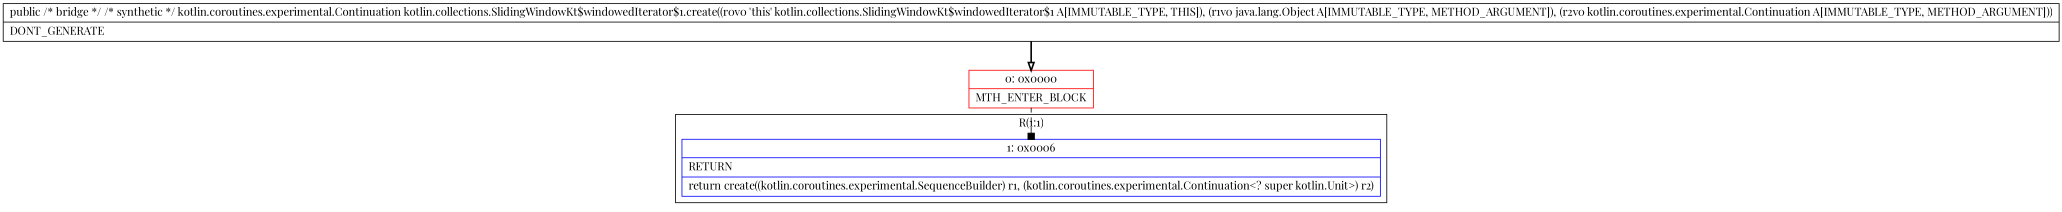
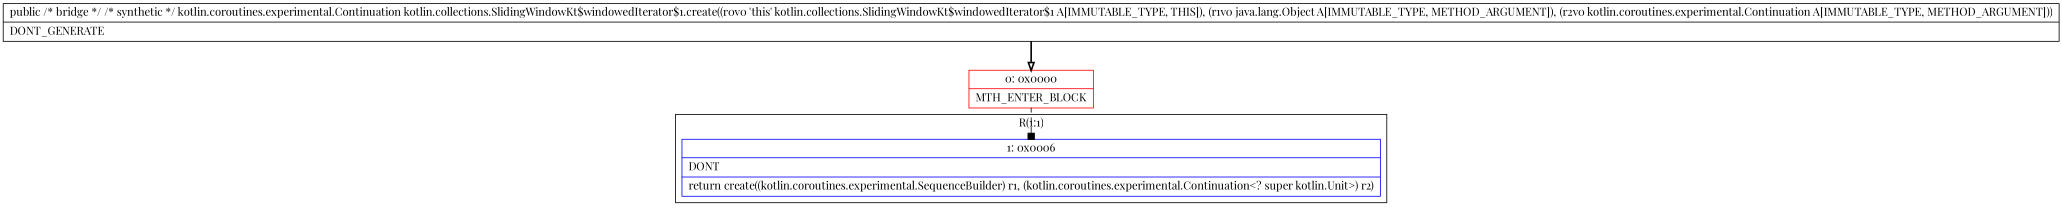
(710, 167) -> (704, 167)
